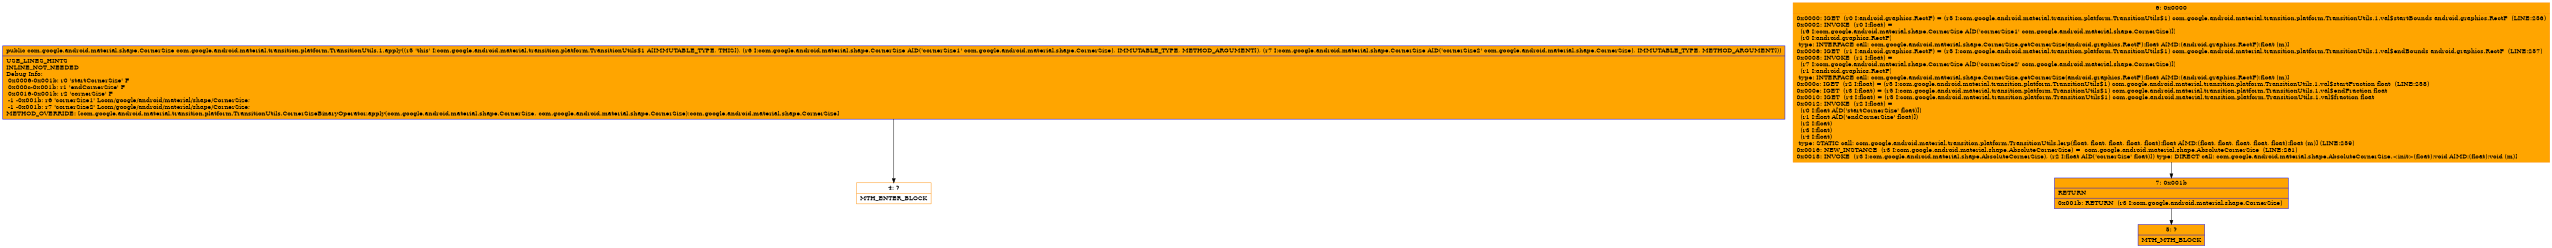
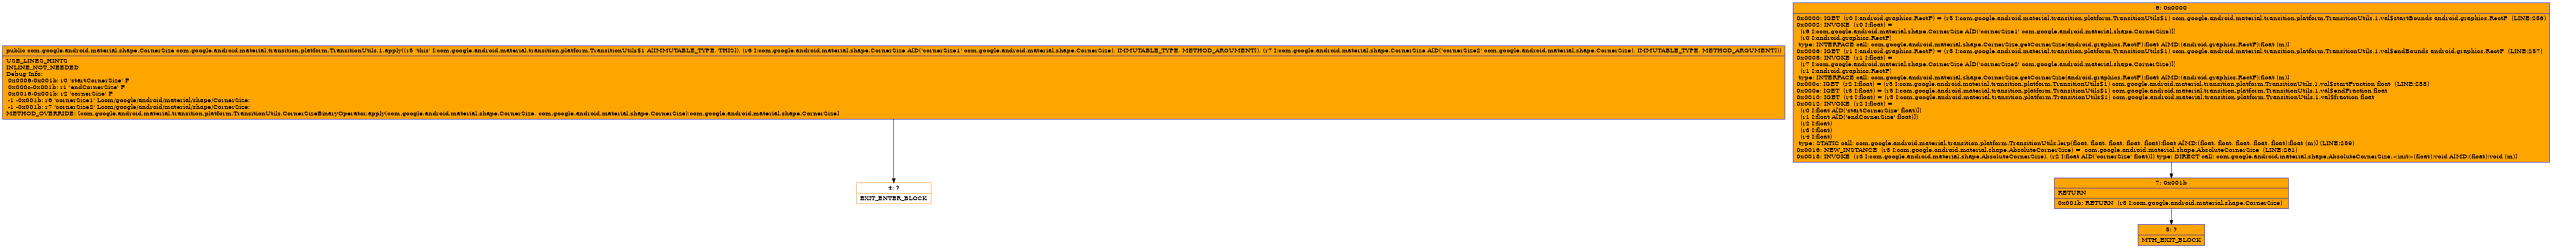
(2171, 83) -> (2171, 83)
(894, 198) -> (894, 198)
(2171, 240) -> (2171, 240)
